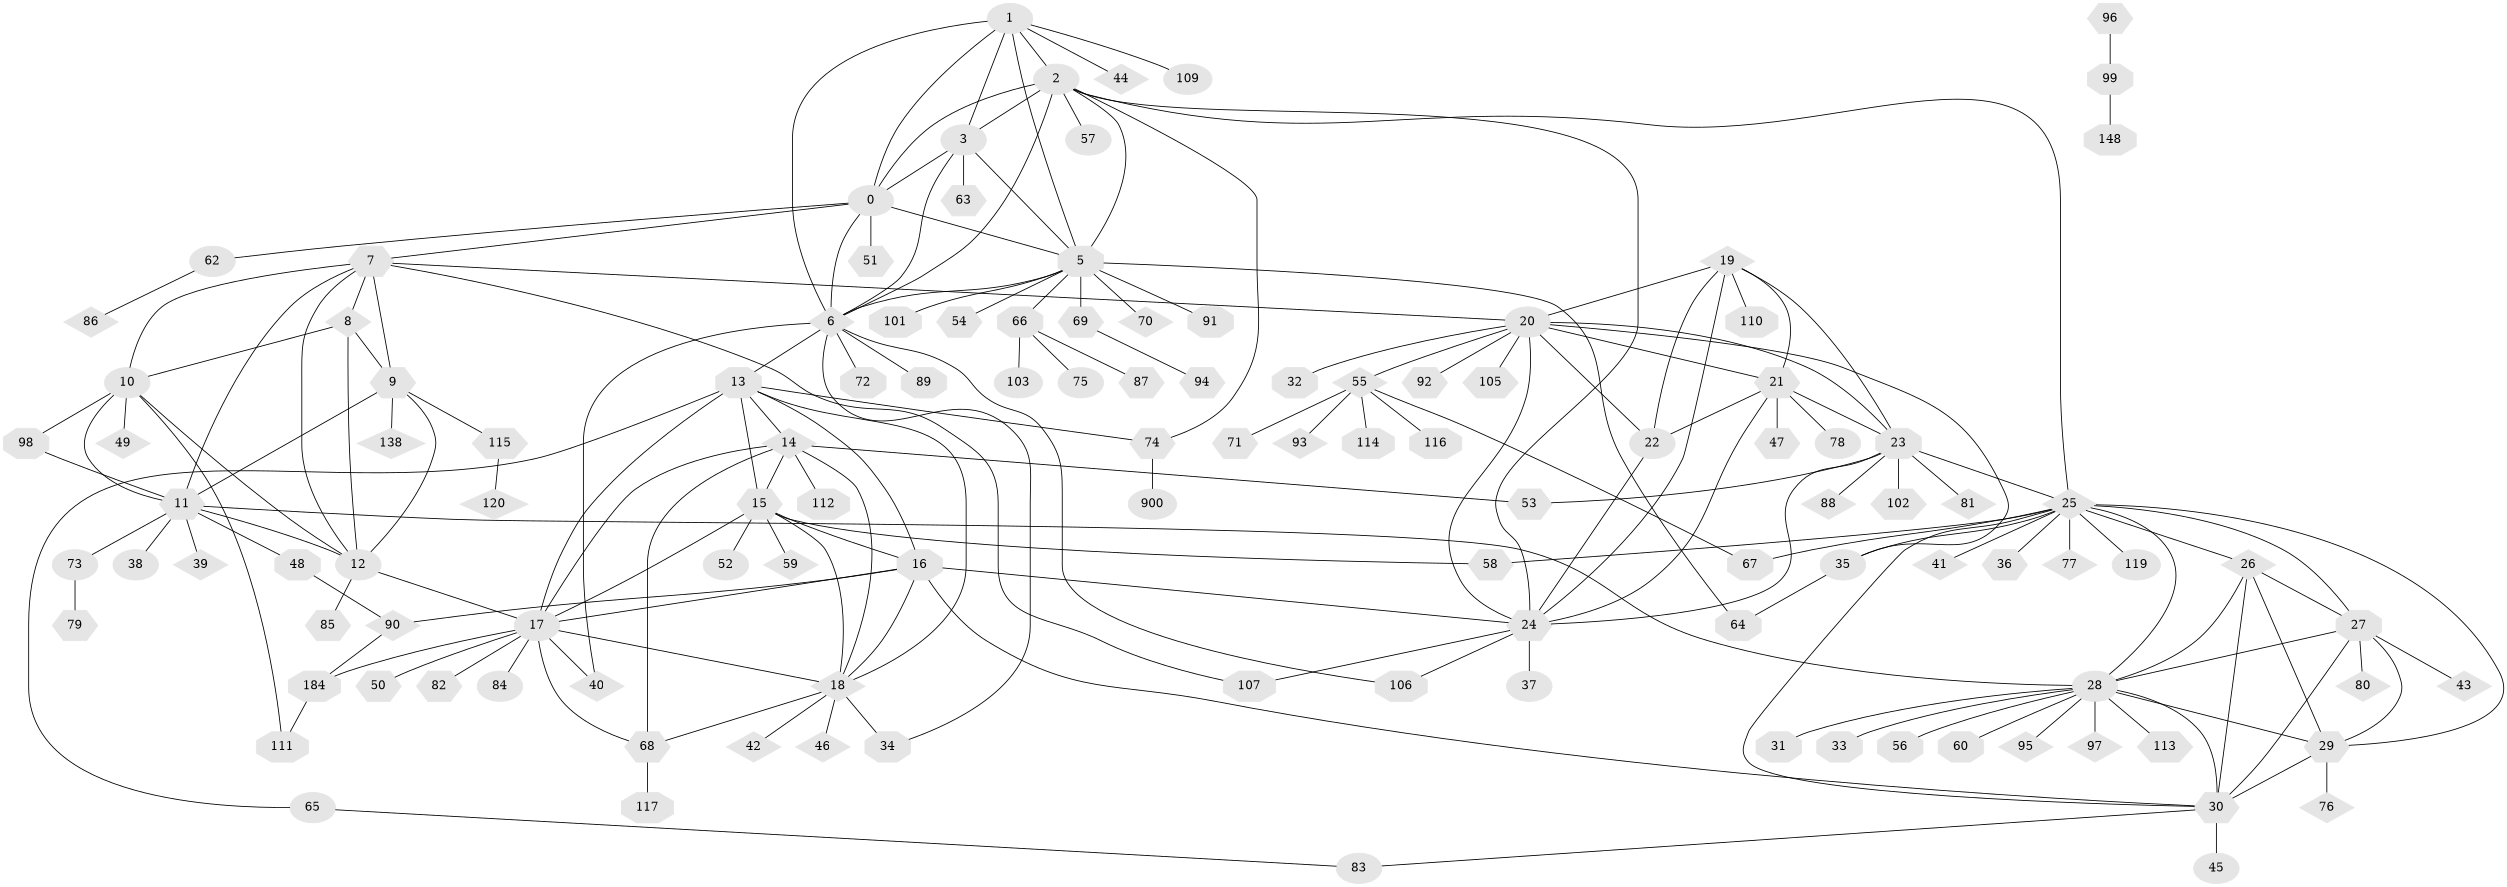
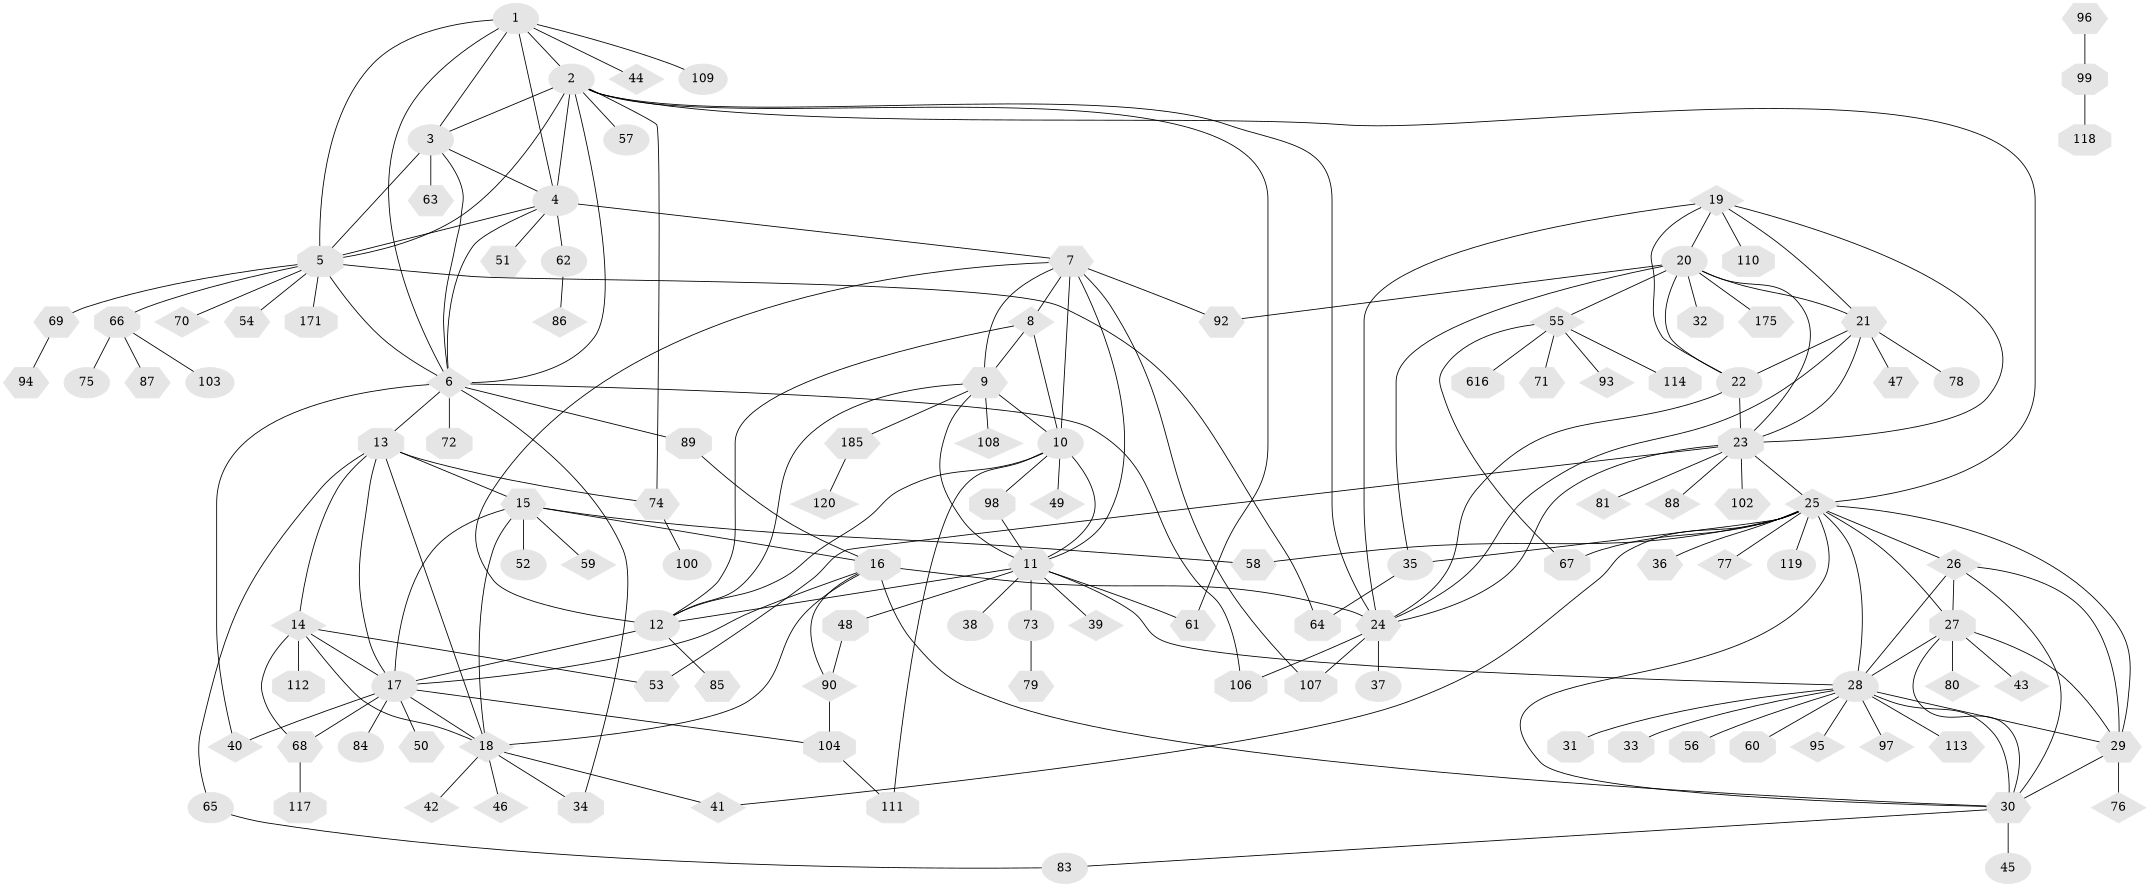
(2110, 140) -> (2085, 140)
(871, 201) -> (556, 201)
(865, 287) -> (1147, 291)
(895, 322) -> (311, 322)
(1211, 322) -> none
(1491, 383) -> (1766, 322)
none -> (1014, 407)
none -> (1740, 407)
(391, 443) -> (989, 443)
(500, 443) -> (852, 443)
(1436, 443) -> (1478, 383)
(859, 457) -> (771, 511)
(775, 472) -> none
(1472, 487) -> none
(1152, 504) -> (687, 565)
none -> (1193, 626)
(314, 686) -> (830, 747)
(439, 686) -> none
(743, 716) -> (602, 777)
